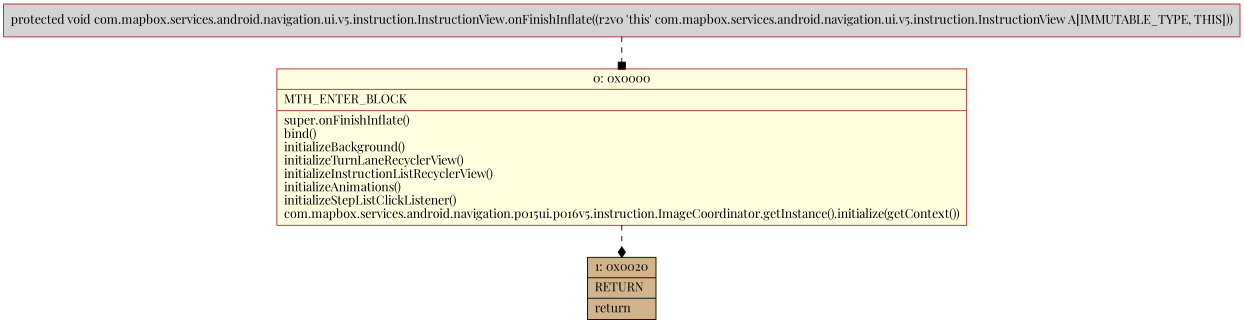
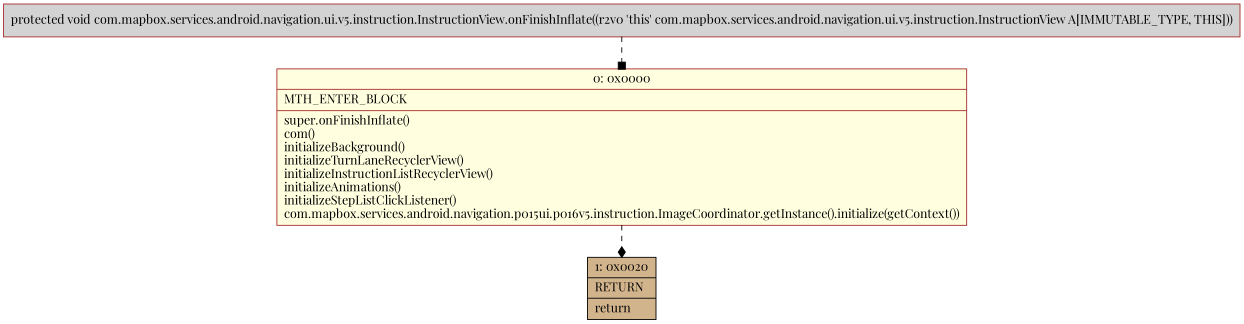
(300, 134) -> (300, 134)
